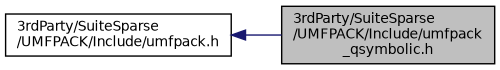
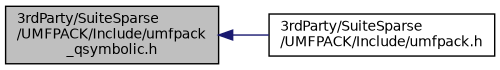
(264, 35) -> (251, 35)
